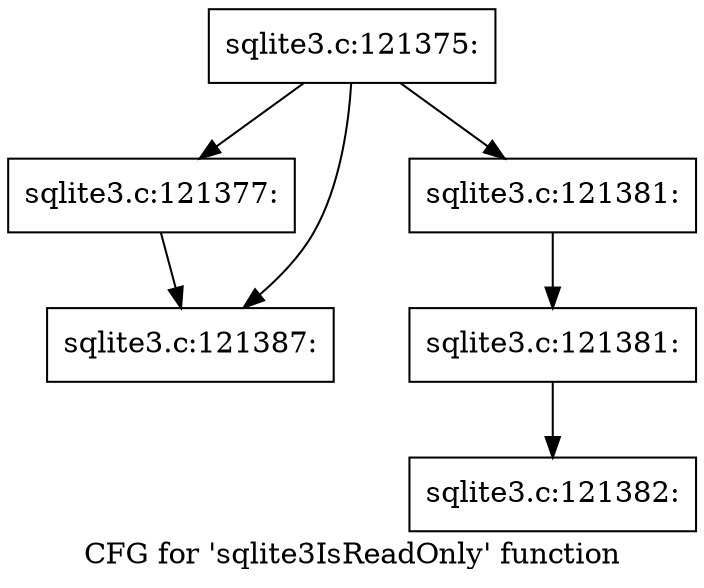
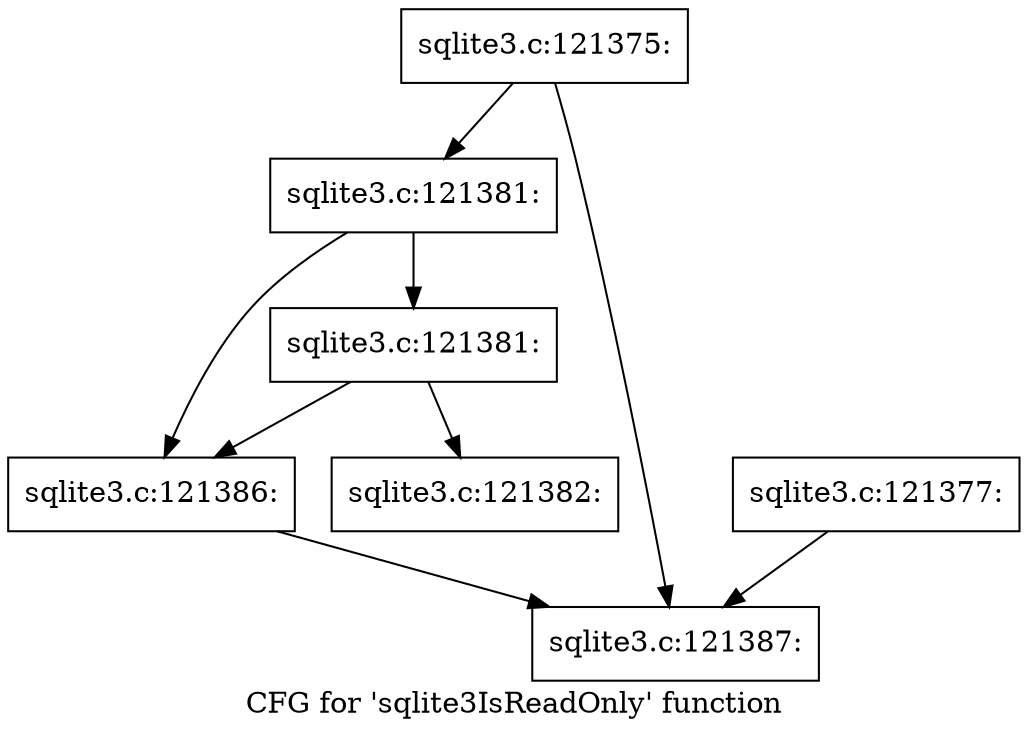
(260, 115) -> none
none -> (151, 494)
